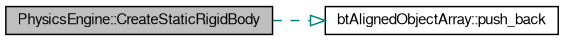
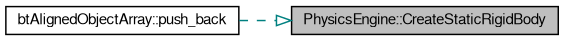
(292, 21) -> (258, 21)
